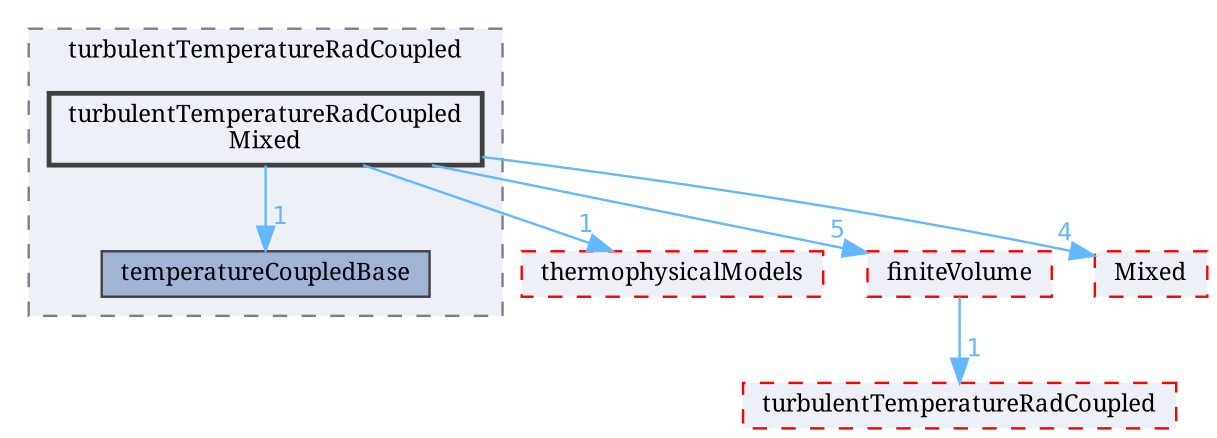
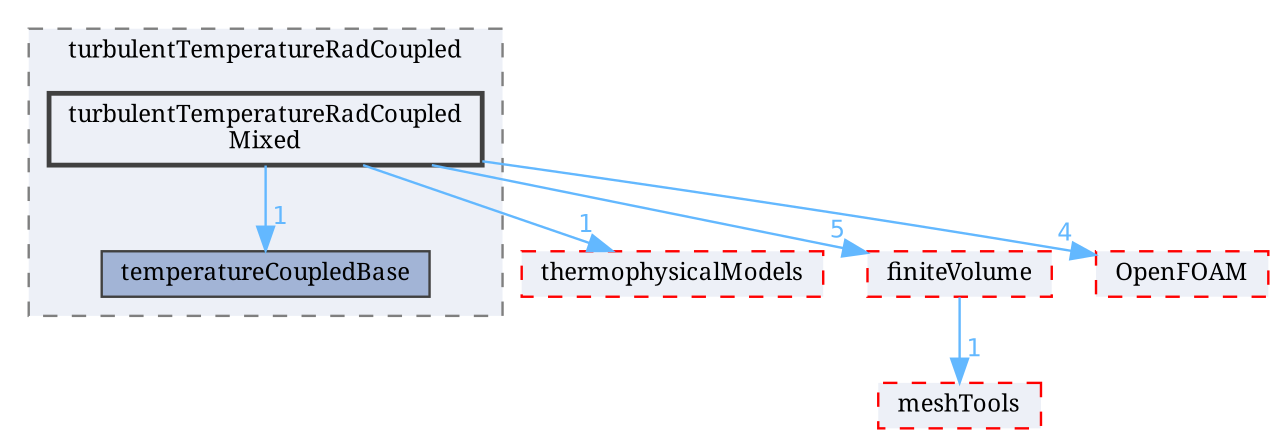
(1151, 274) -> (1182, 274)
(960, 406) -> (960, 406)
